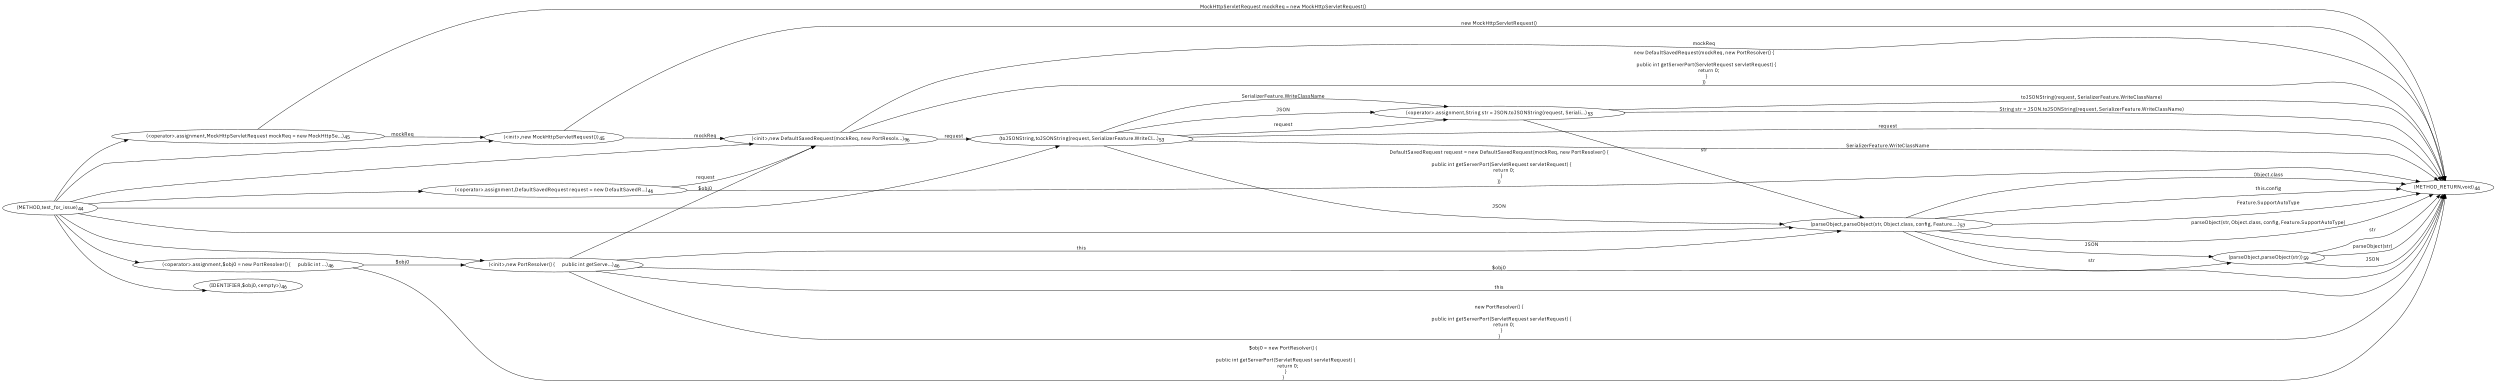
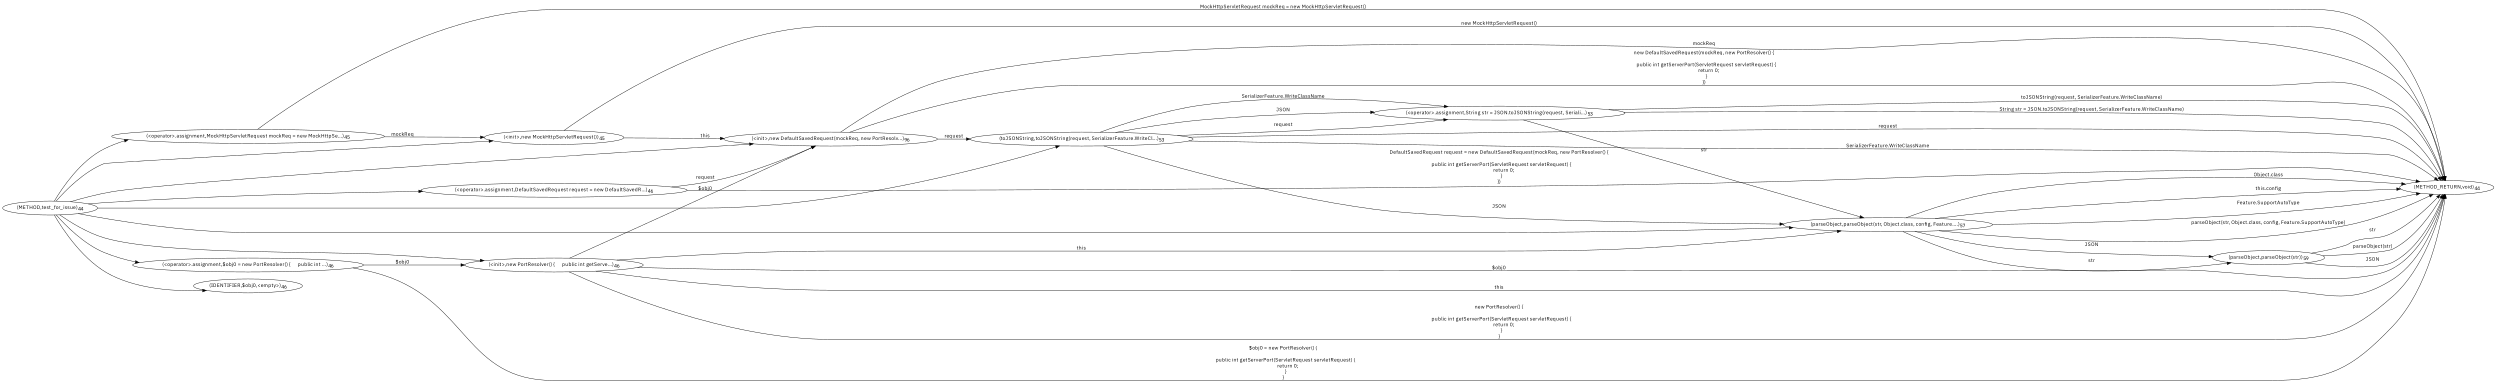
(705, 136) -> (705, 136)
